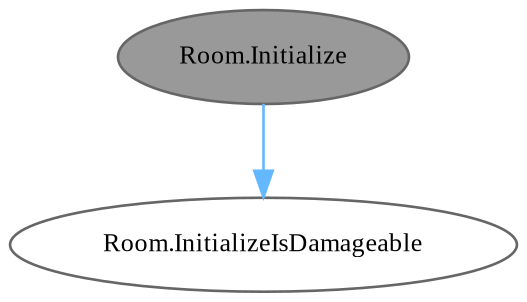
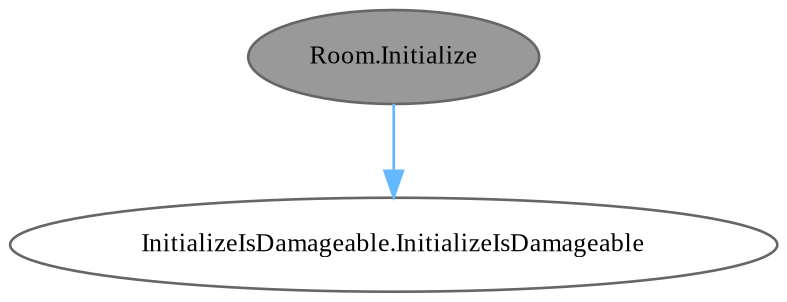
(263, 245) -> (394, 245)
